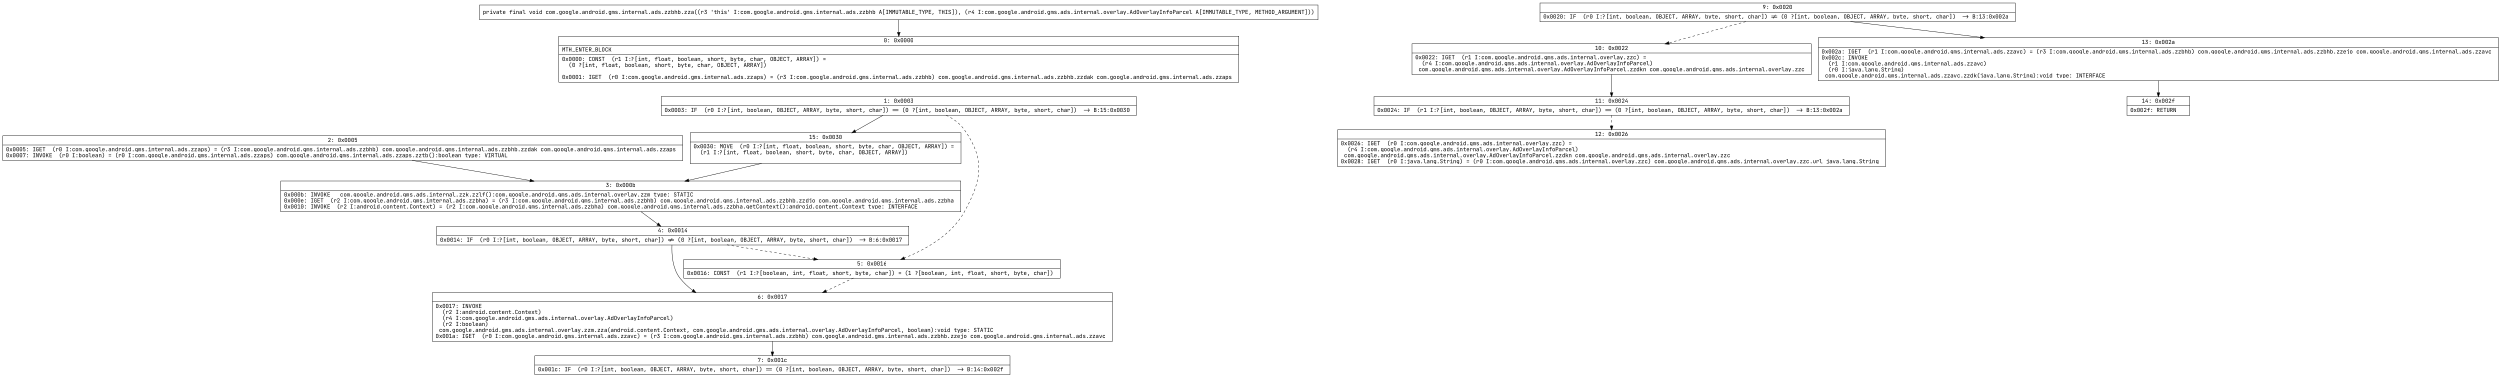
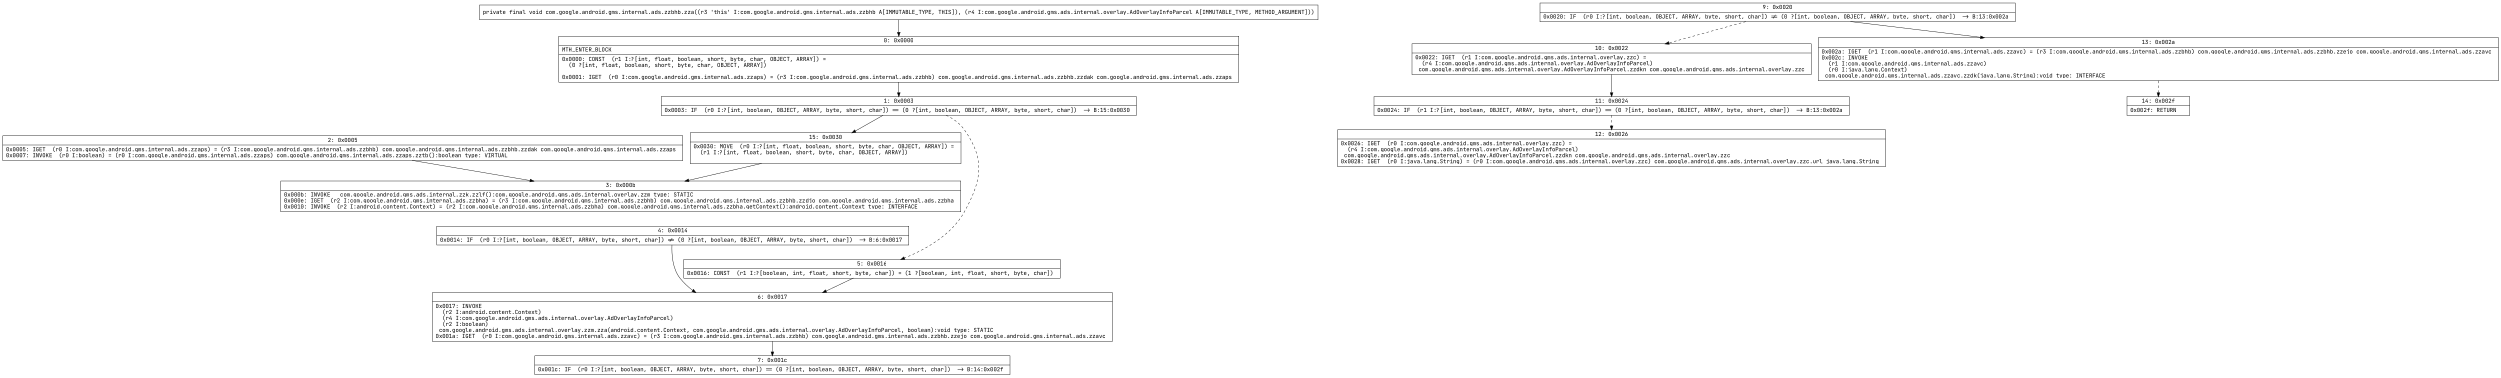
(1863, 70) -> (1865, 70)
none -> (899, 87)
(2158, 87) -> (2158, 87)
(649, 218) -> none
(770, 252) -> none
(840, 285) -> (840, 285)
